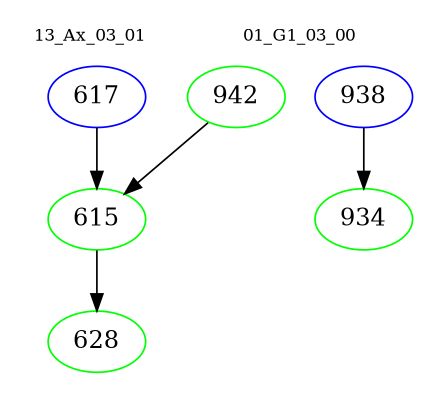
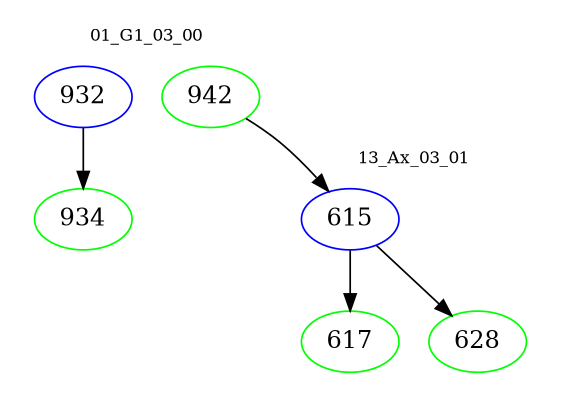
(97, 97) -> (350, 342)
(364, 97) -> (83, 97)
(97, 150) -> (350, 272)
(97, 219) -> (350, 219)
